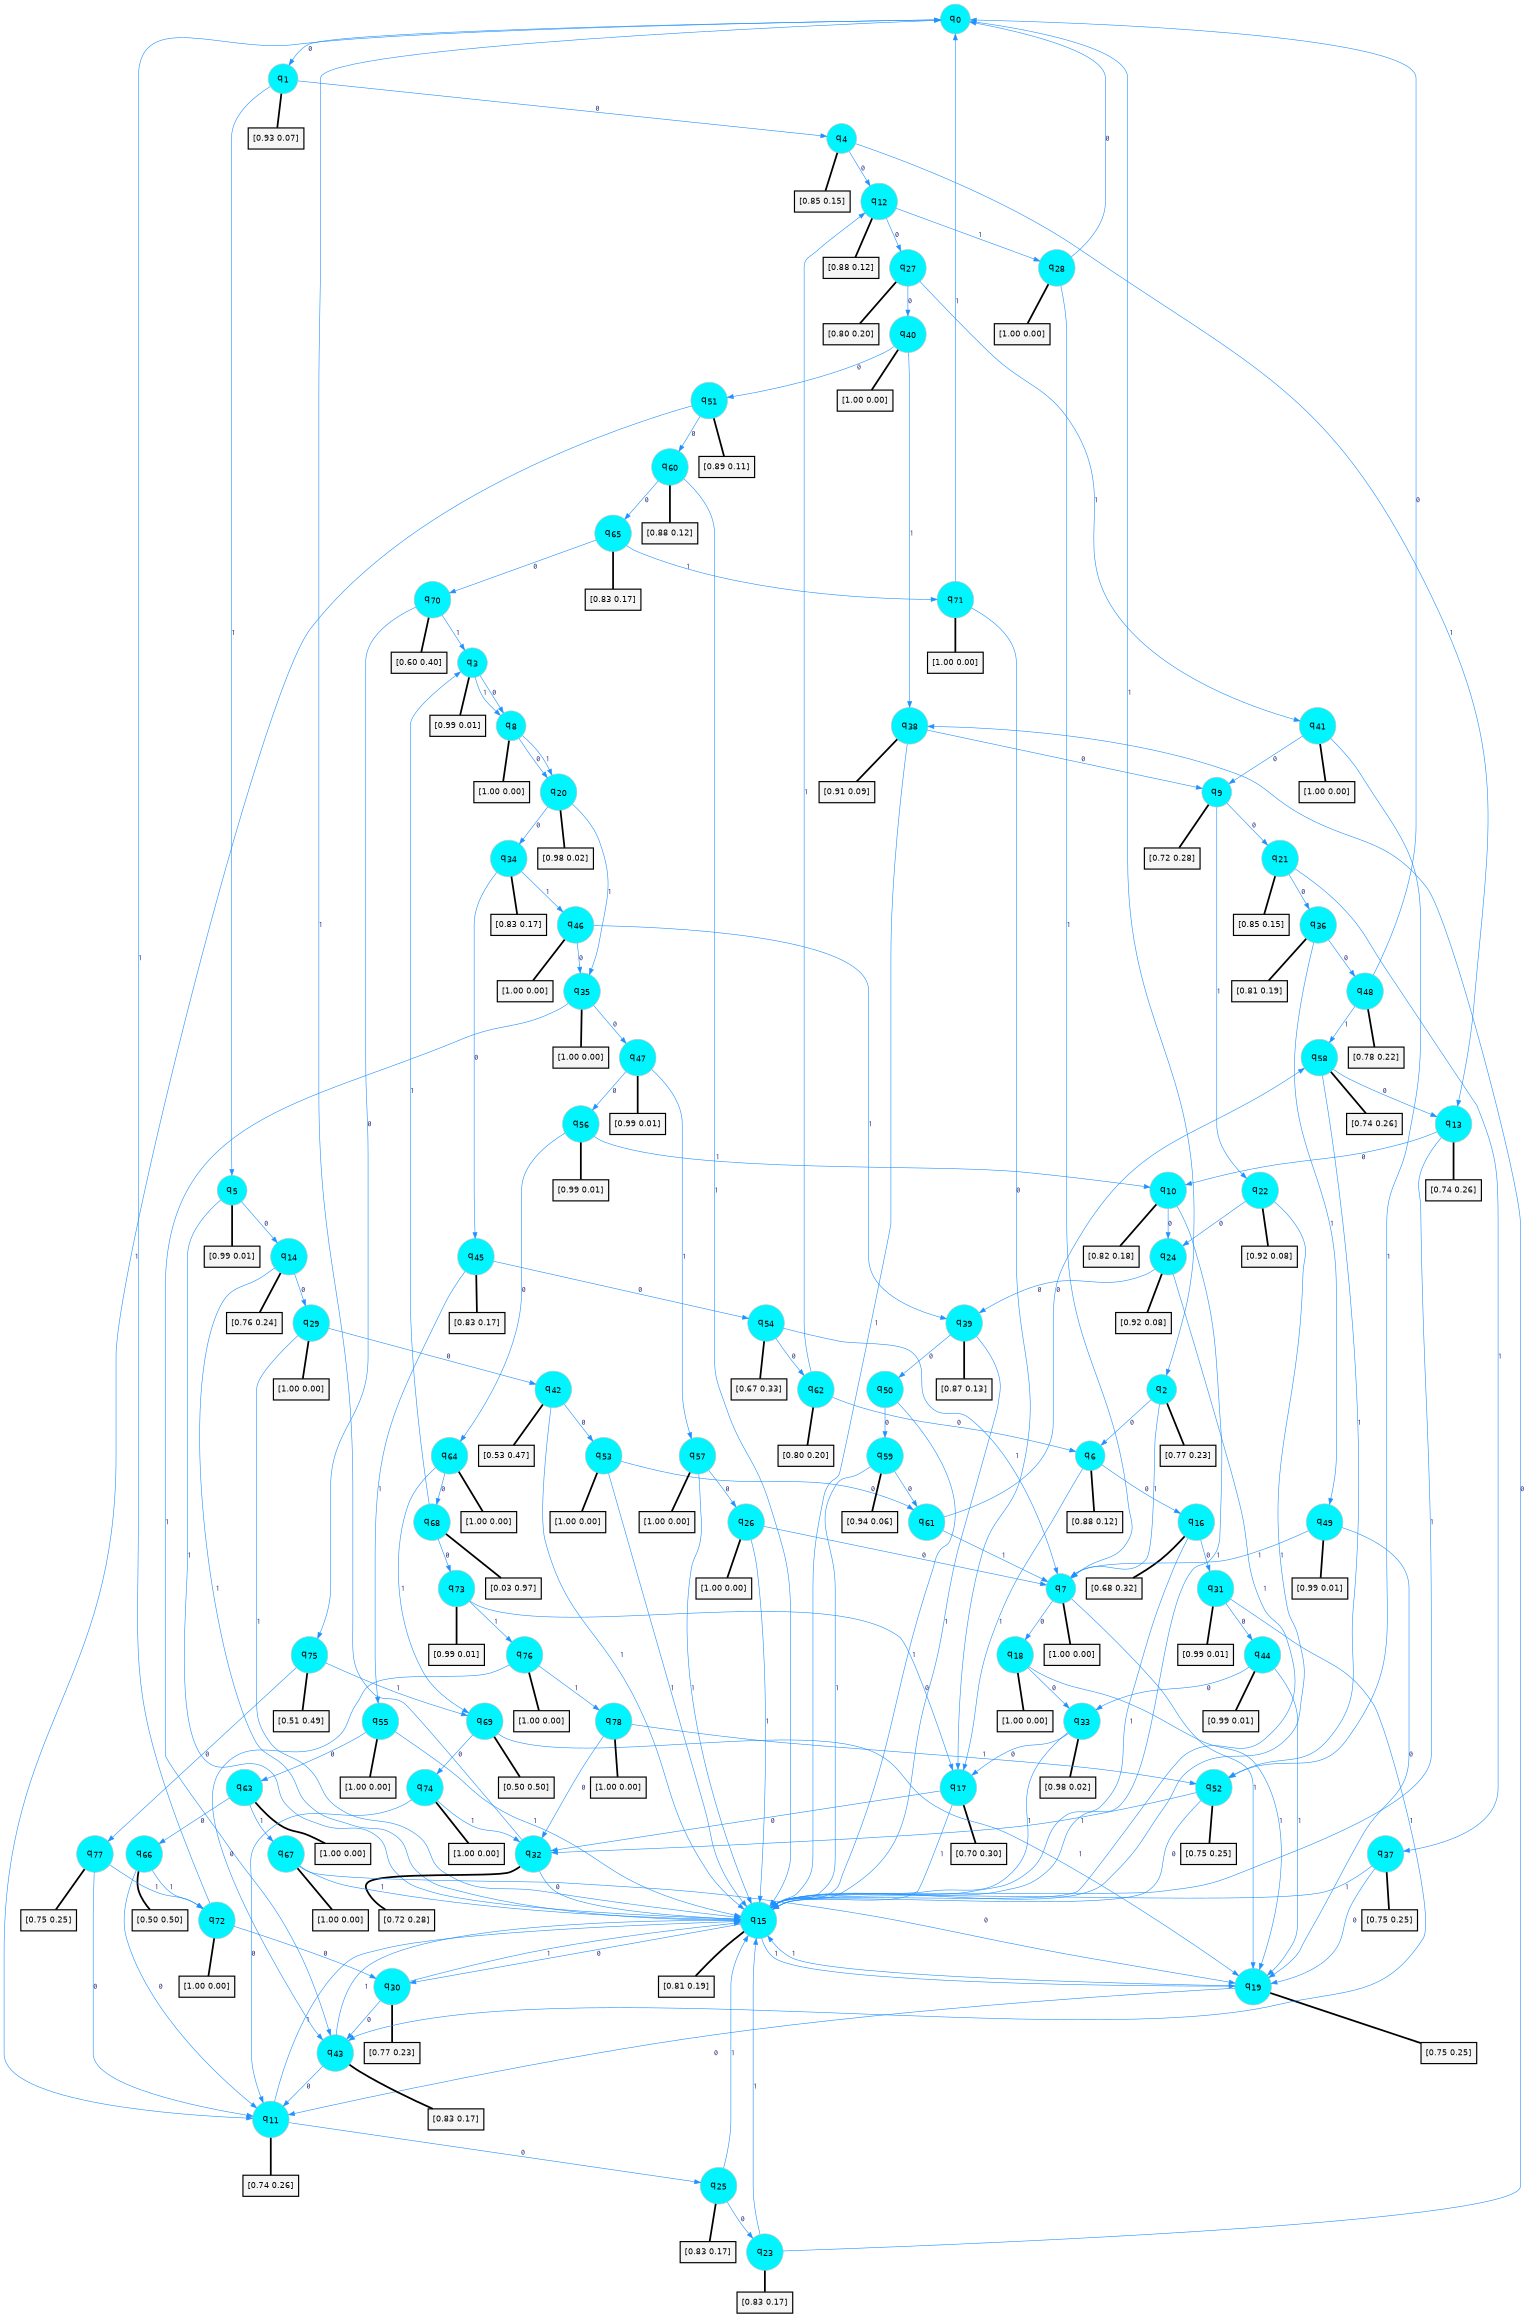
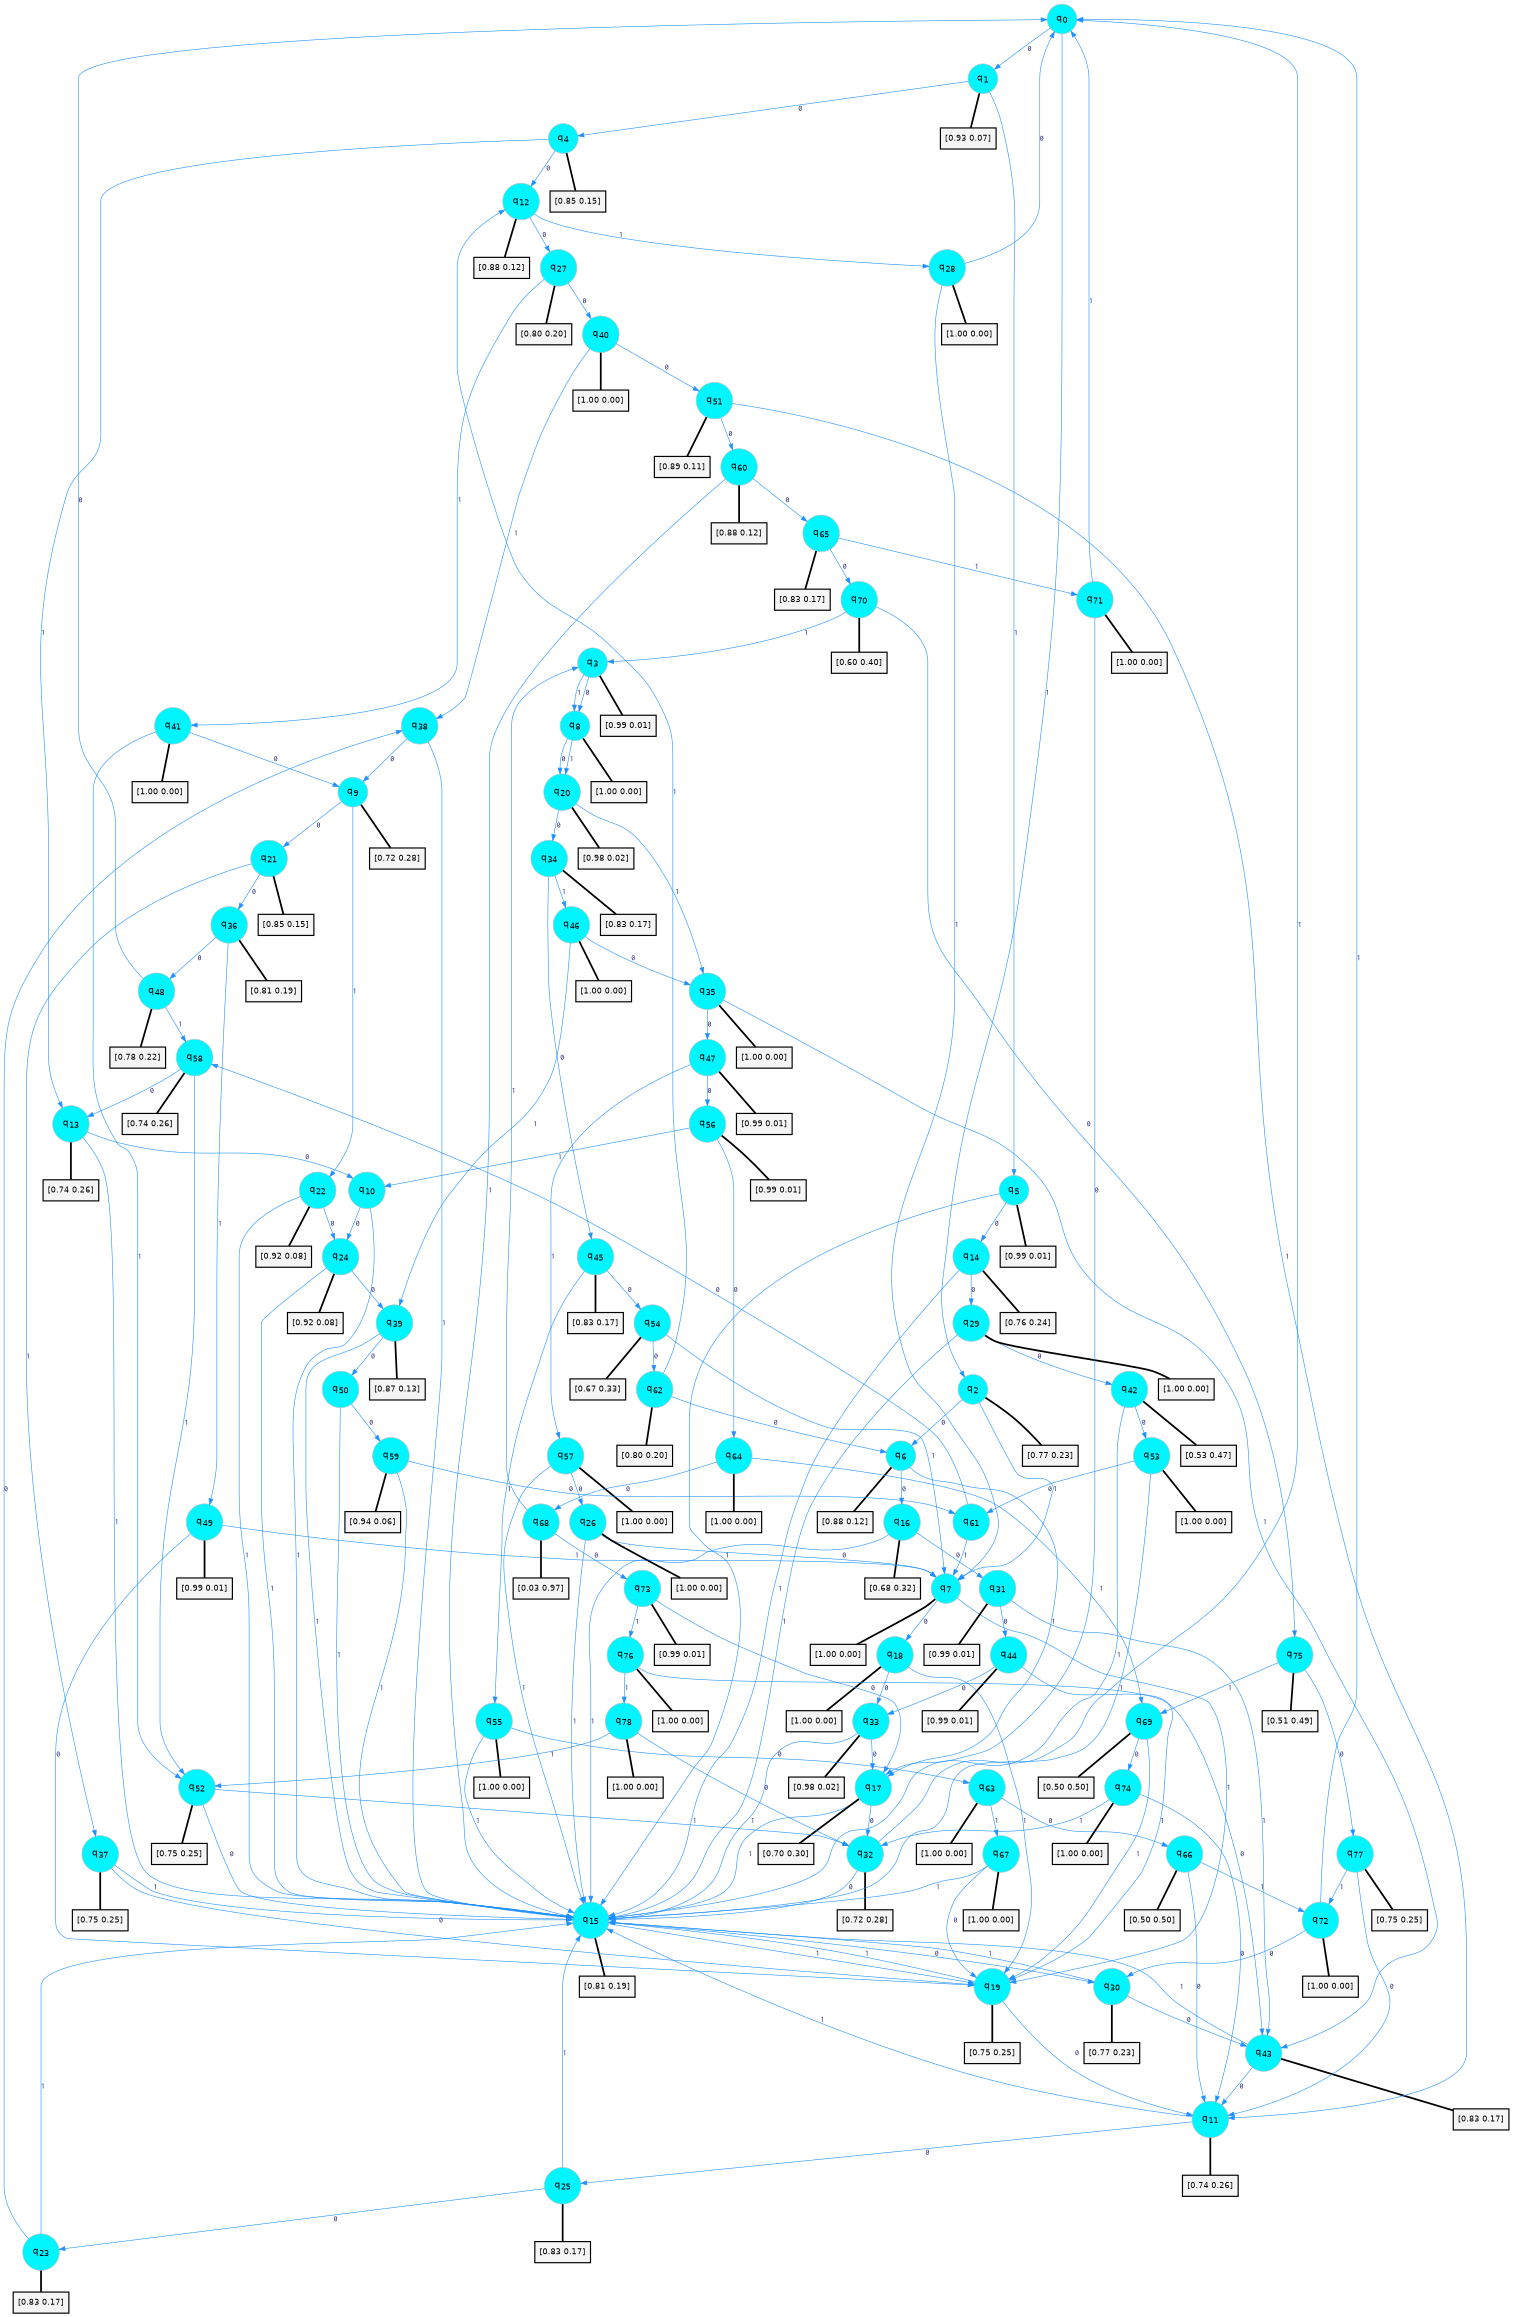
(847, 792) -> none
(1111, 1257) -> none
